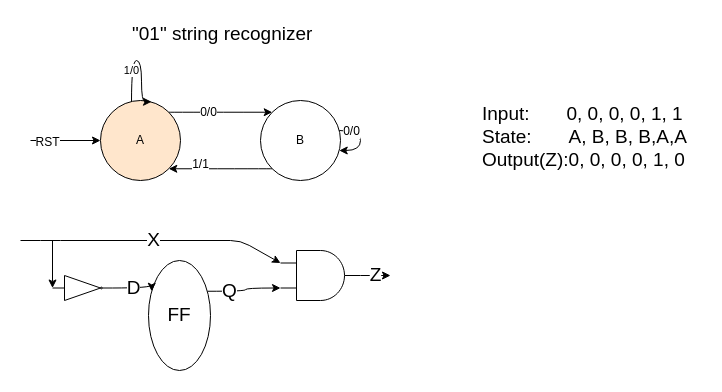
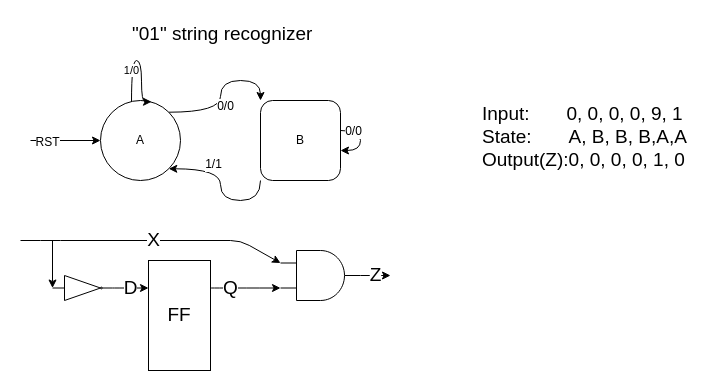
(602, 138) -> (602, 138)
(141, 141) -> (141, 141)
(301, 141) -> (301, 141)
(180, 316) -> (180, 316)
